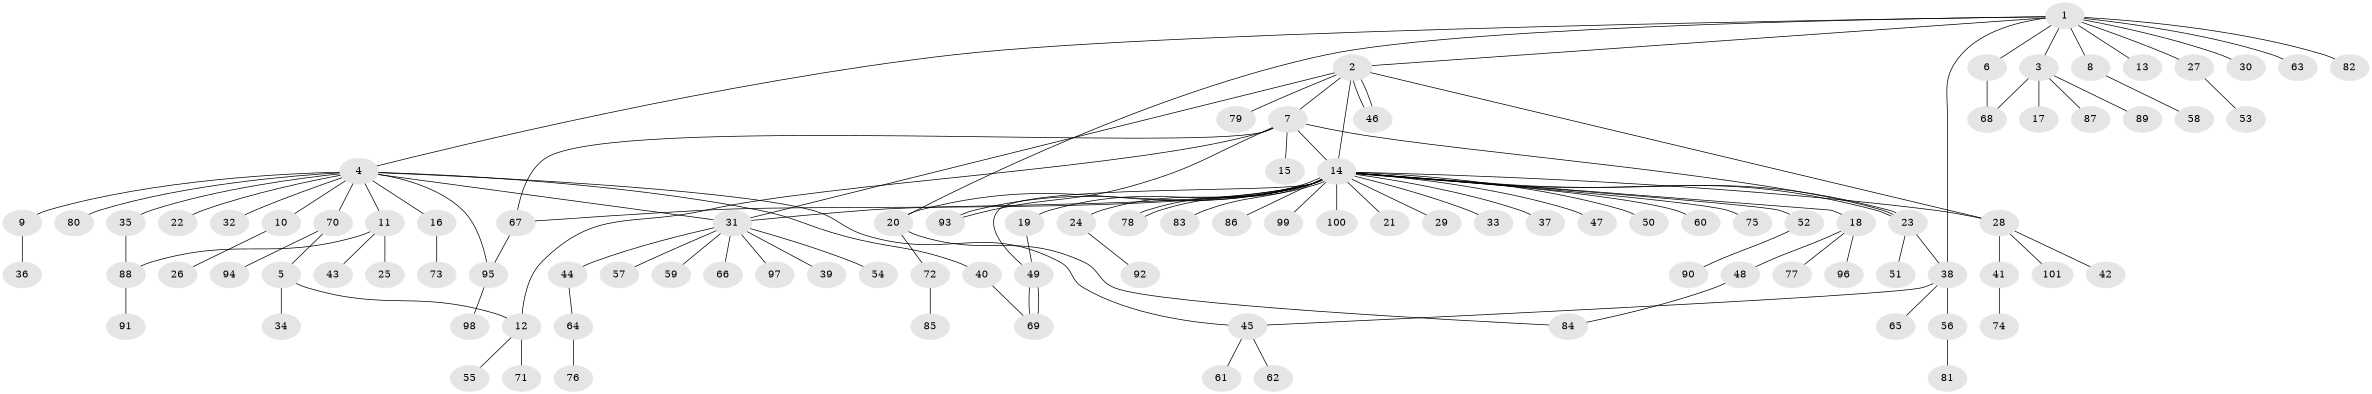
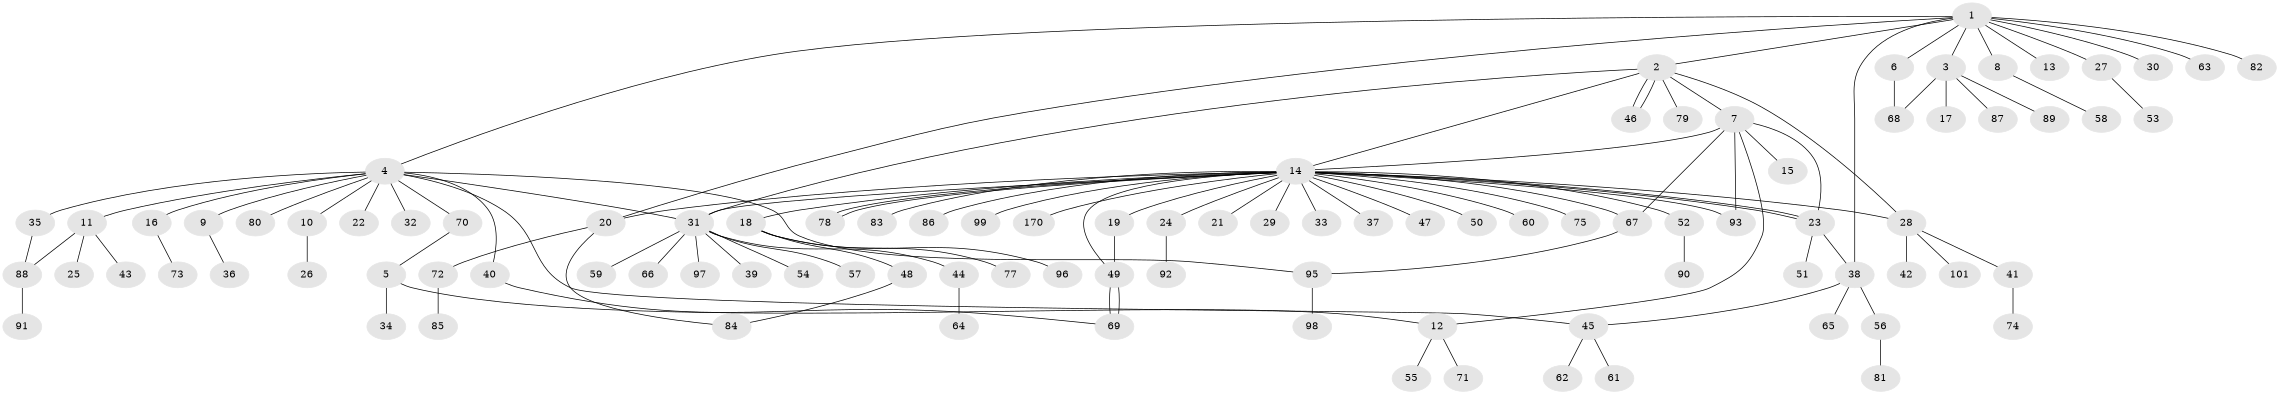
(1337, 223) -> (1034, 223)
(230, 275) -> none
(573, 378) -> none
